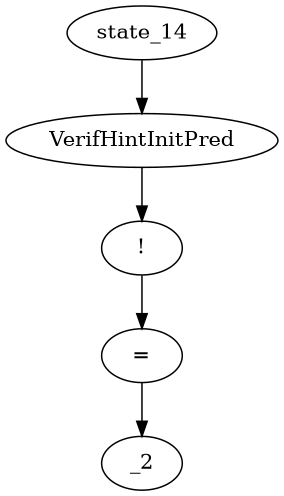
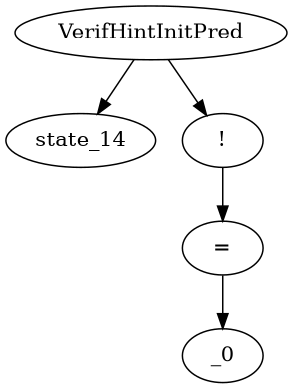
(142, 79) -> (120, 80)
(142, 463) -> (223, 356)
